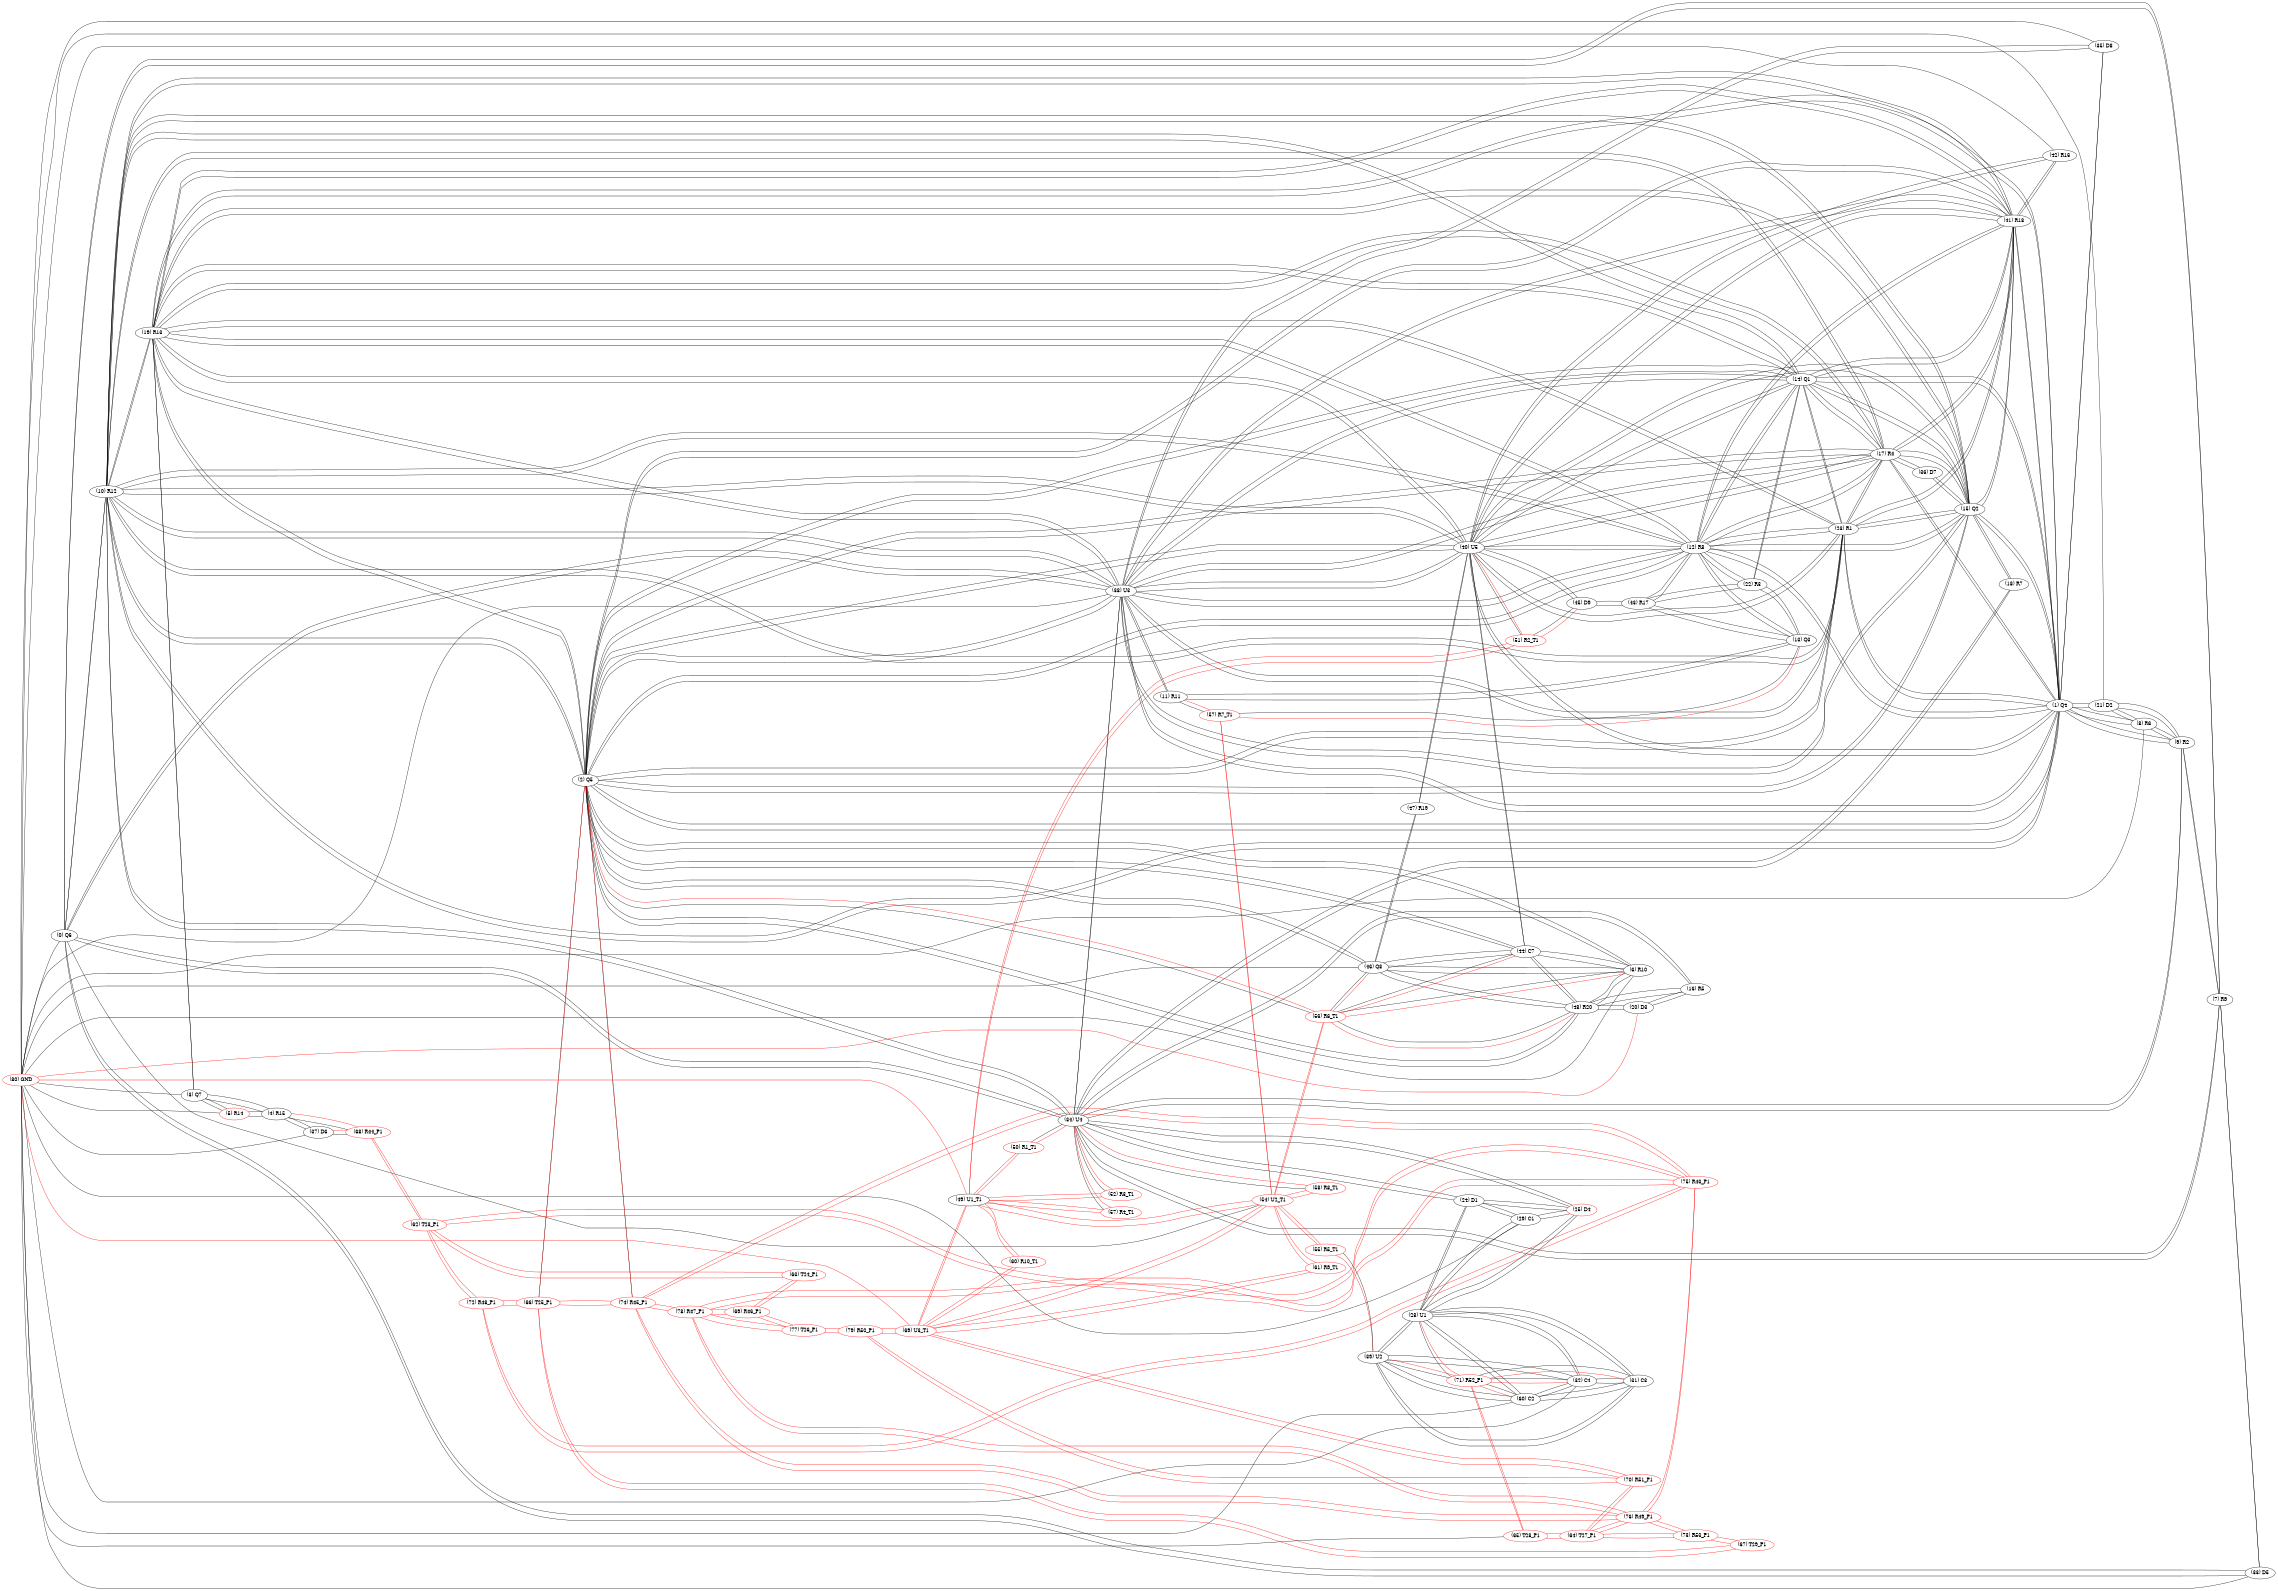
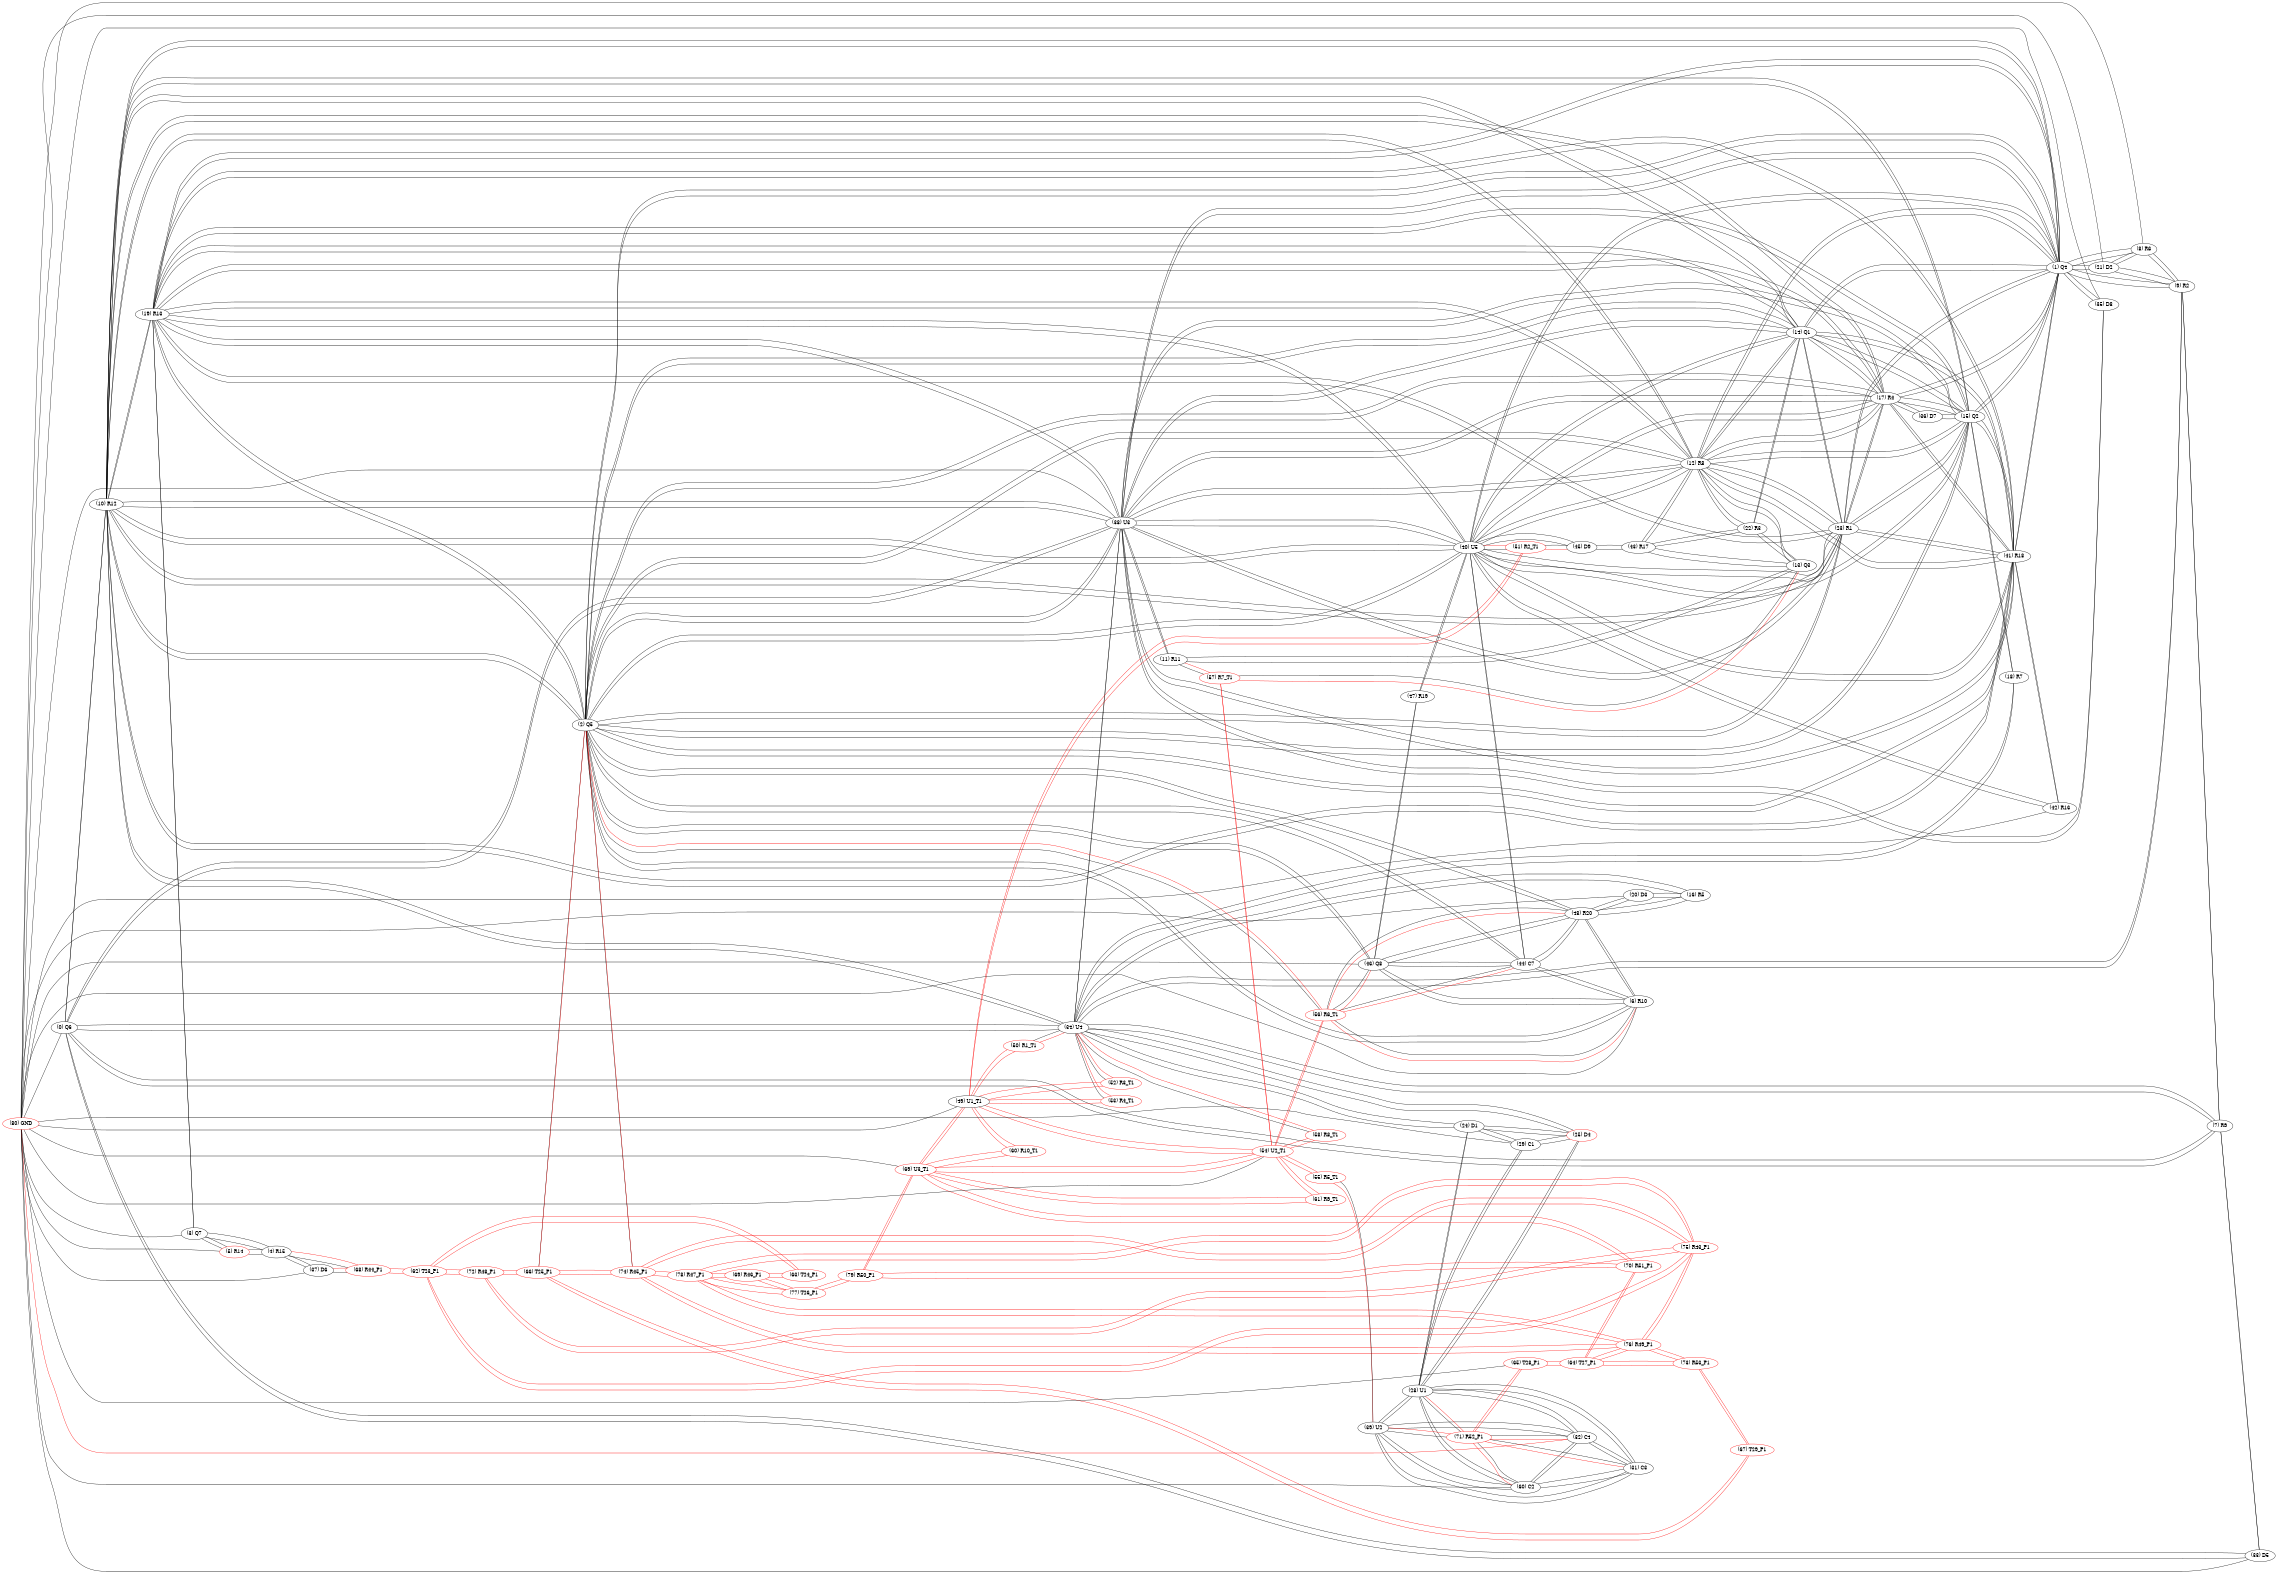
(865, 1043) -> (753, 912)
(532, 1080) -> (499, 1130)
(1121, 1213) -> (1121, 1101)
(614, 1228) -> (630, 1204)
(423, 1241) -> (461, 1156)
(637, 1502) -> (661, 1453)
